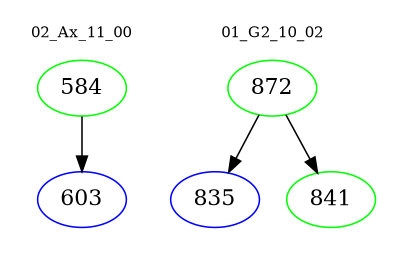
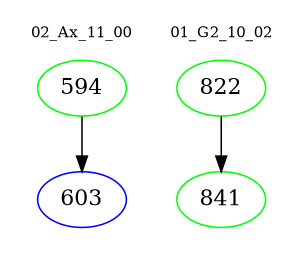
(82, 88) -> (82, 88)
(272, 88) -> (221, 88)
(215, 200) -> none
